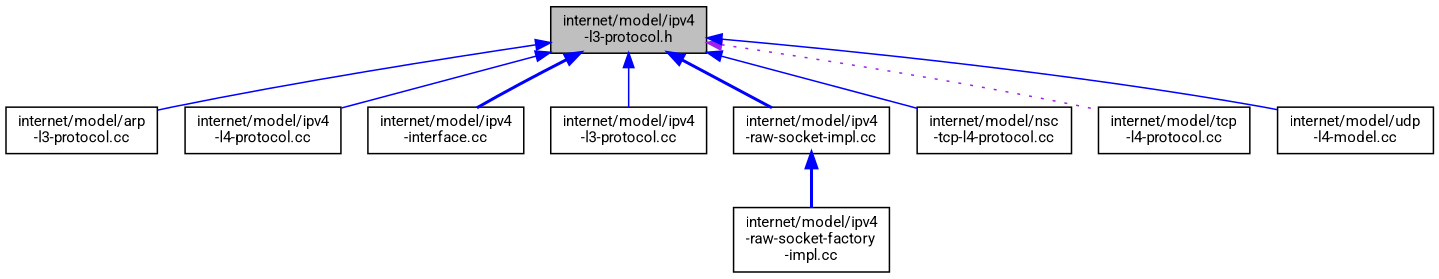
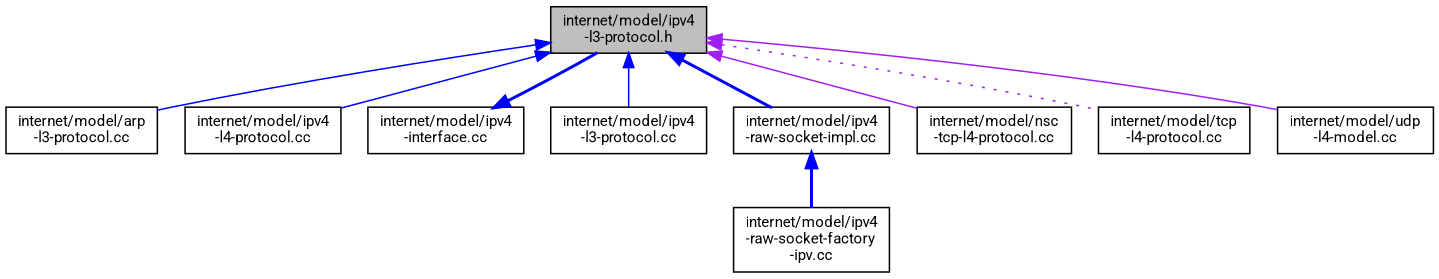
(1000, 69) -> (1000, 69)
(819, 82) -> (819, 82)
(522, 83) -> (553, 77)
(811, 240) -> (811, 240)
